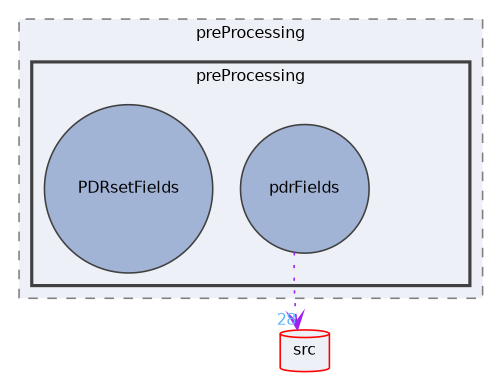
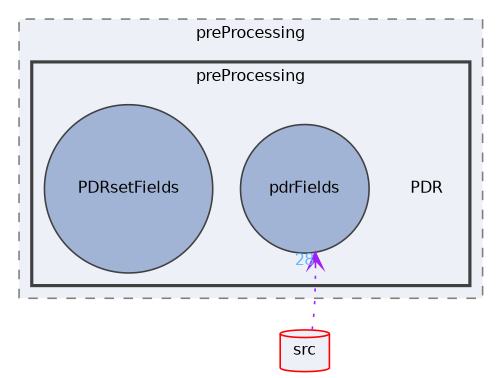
none -> (427, 189)
(294, 275) -> (314, 308)
